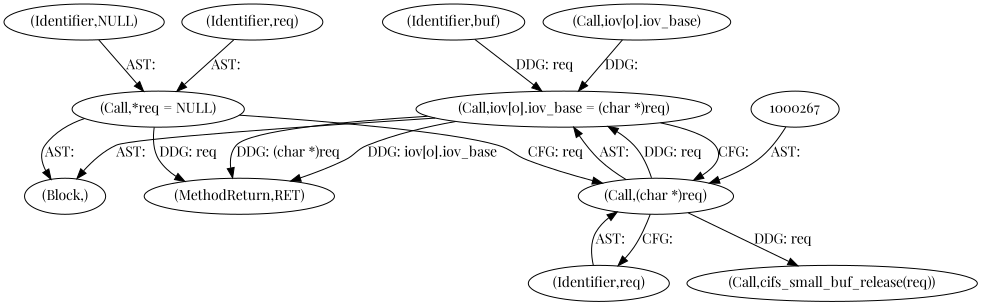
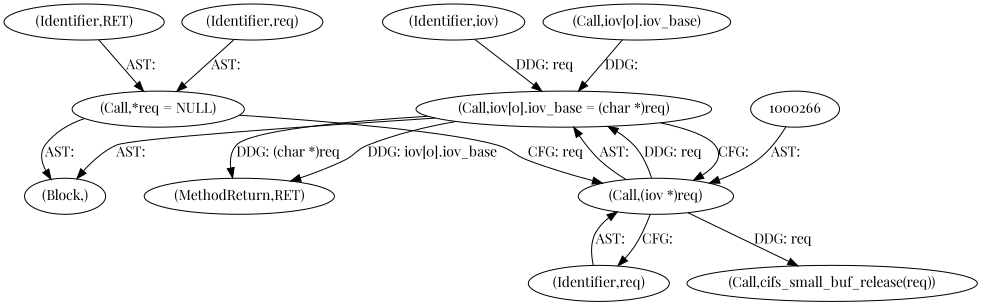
(84, 22) -> (84, 22)
(454, 22) -> (454, 22)
(795, 109) -> (795, 109)
(157, 156) -> none
(656, 196) -> (656, 196)
